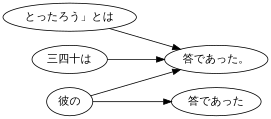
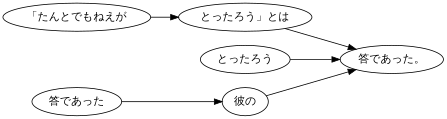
none -> (77, 17)
(70, 59) -> (245, 59)
(128, 102) -> (168, 102)
